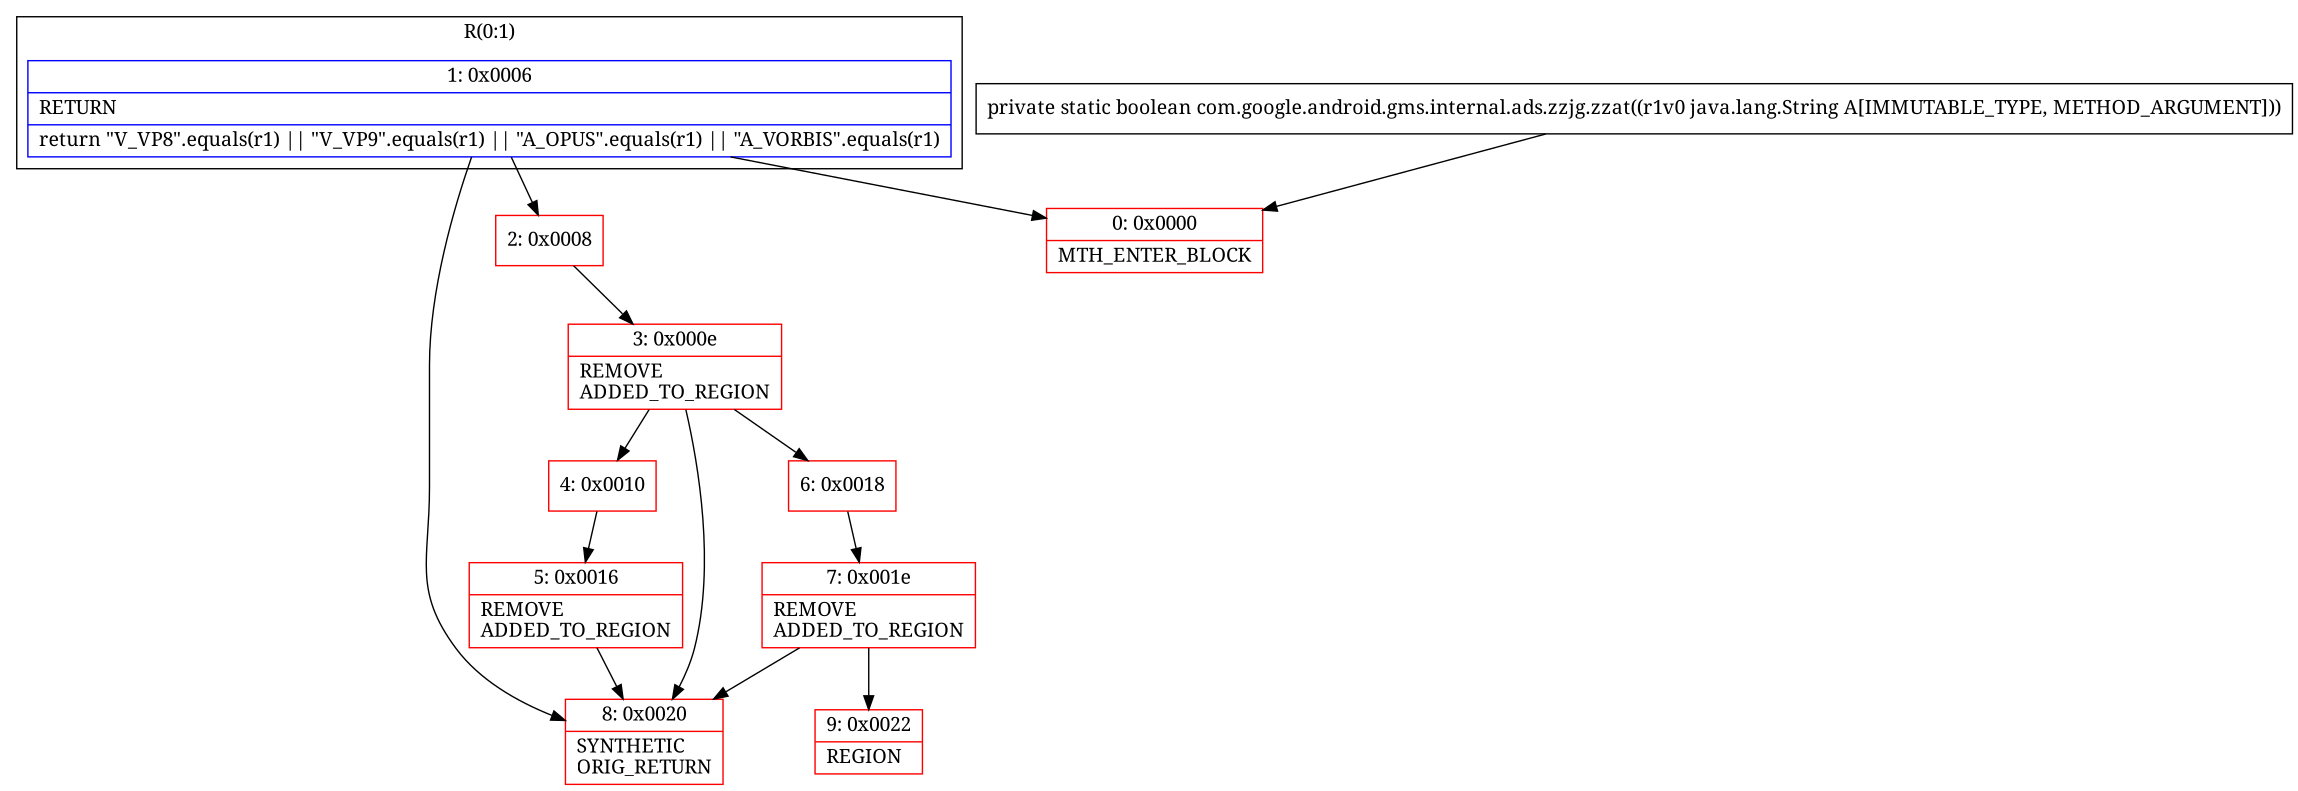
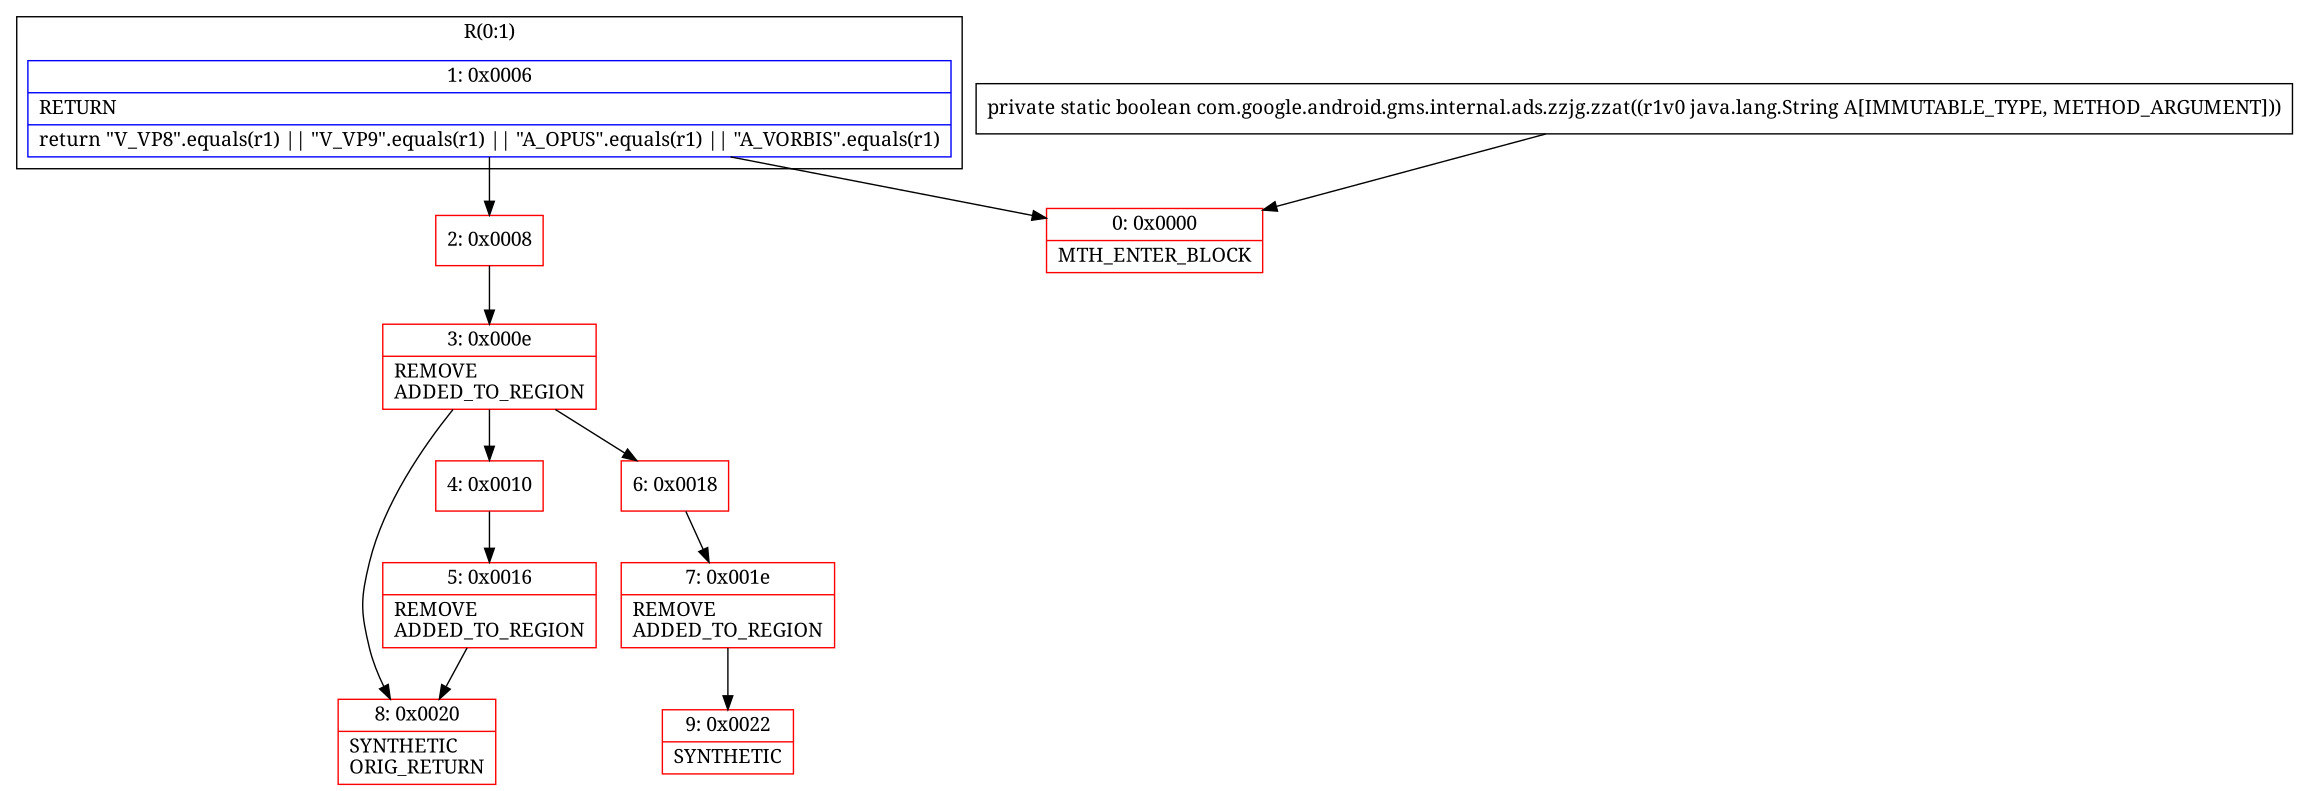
(429, 463) -> none
(763, 670) -> none
(865, 757) -> (728, 757)
